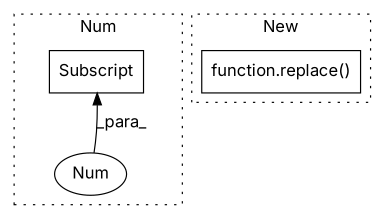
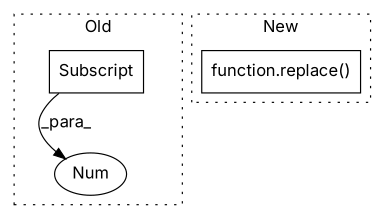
(98, 28) -> (98, 28)
(97, 129) -> (39, 122)
